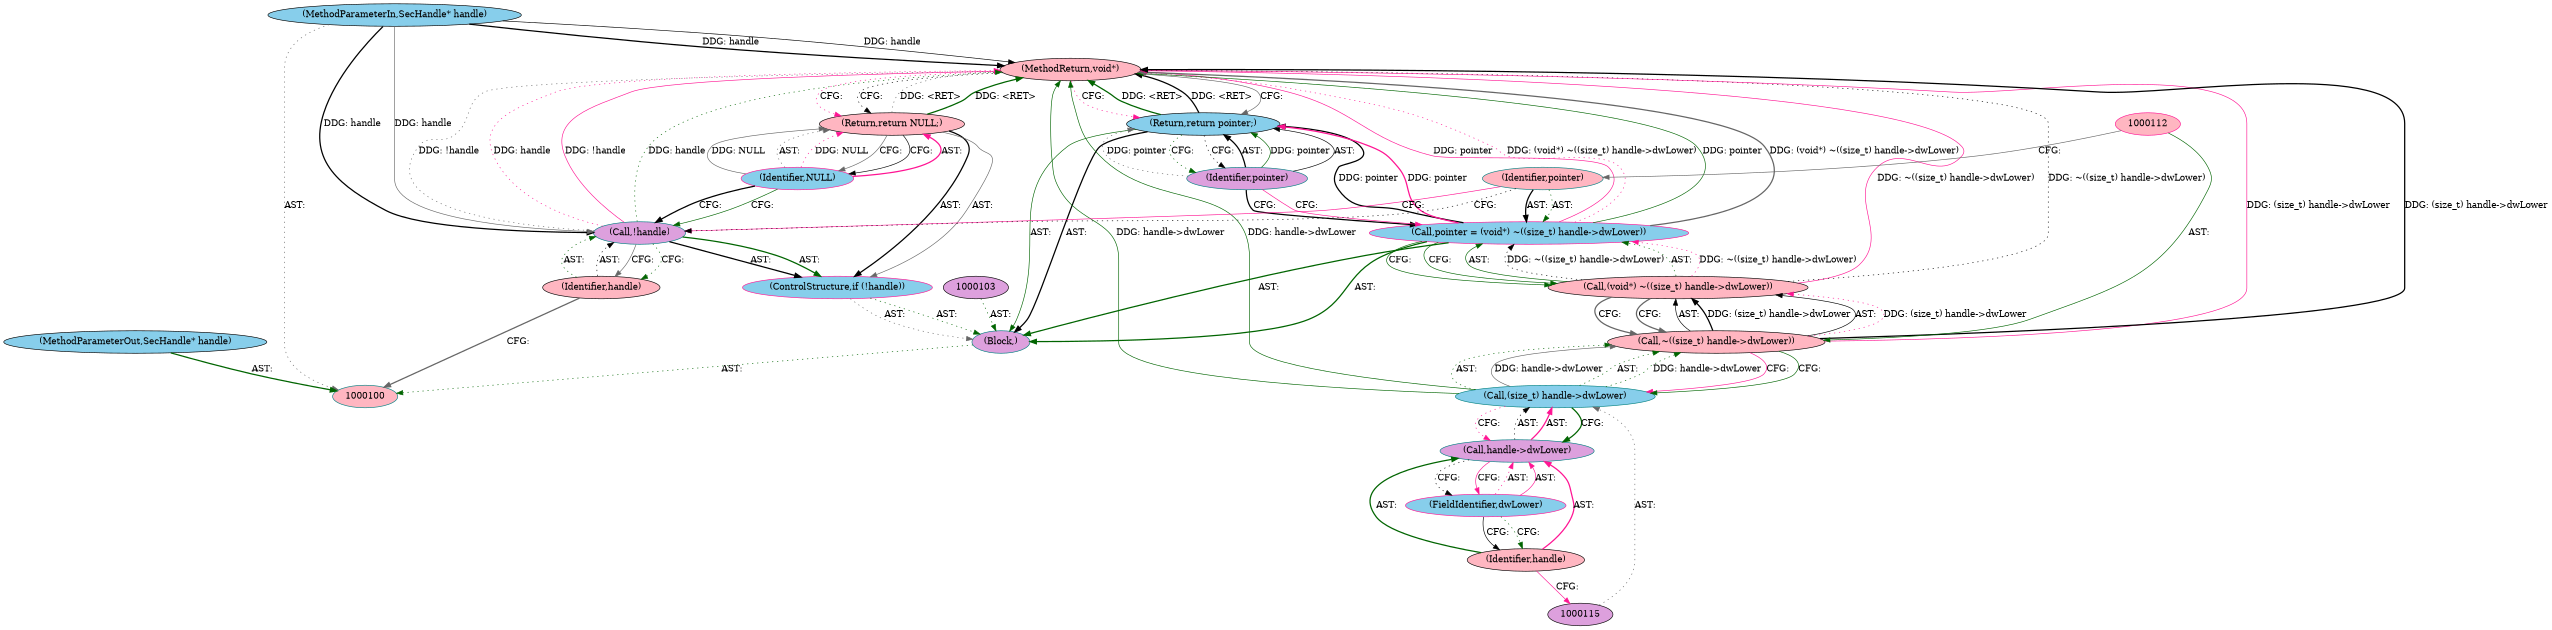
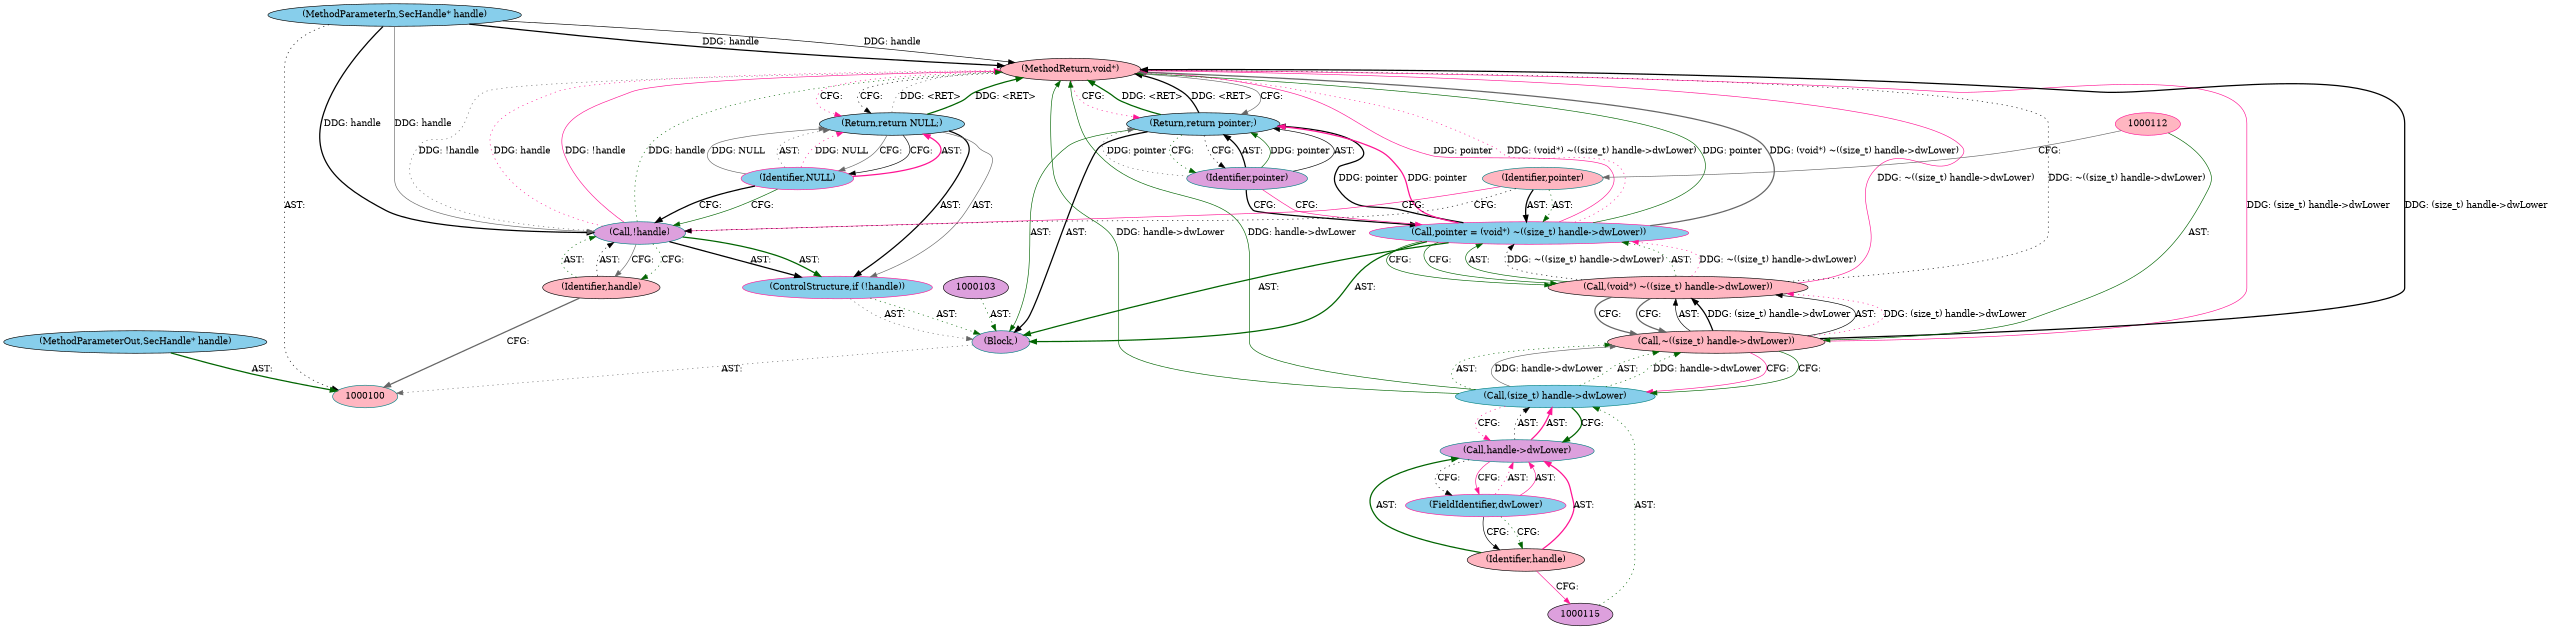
(892, 124) -> (892, 124)
(284, 207) -> (284, 207)
(688, 369) -> (688, 369)
(1635, 507) -> (1635, 507)
